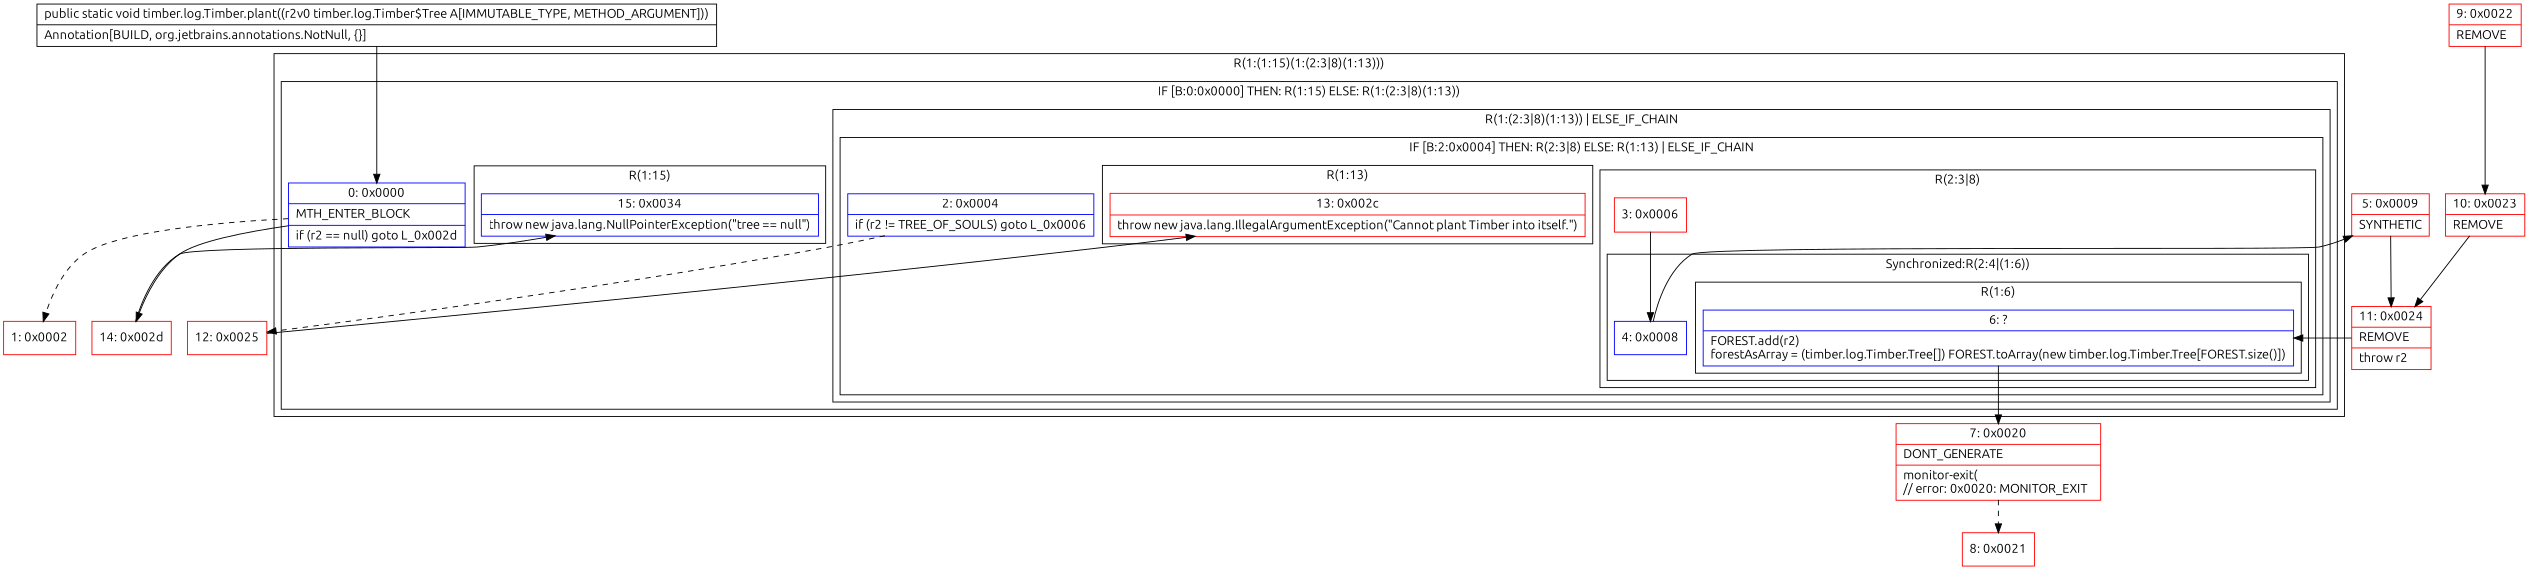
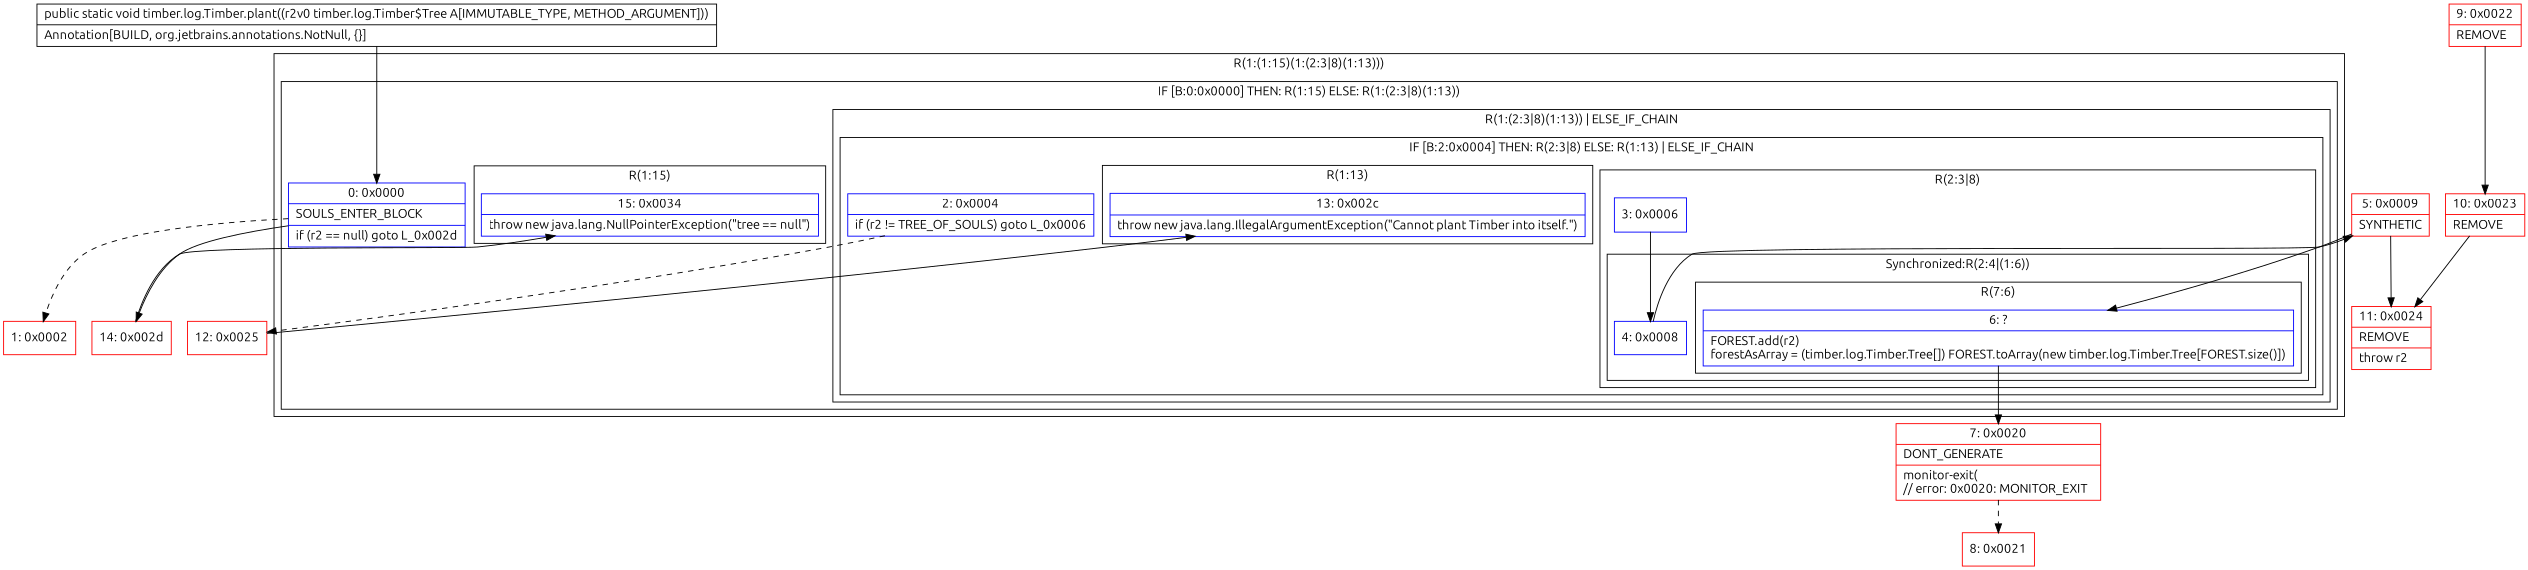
(353, 214) -> (359, 214)
(1348, 215) -> (1348, 215)
(1650, 215) -> (1650, 215)
(1998, 293) -> (1998, 293)
(2327, 338) -> (2235, 275)
